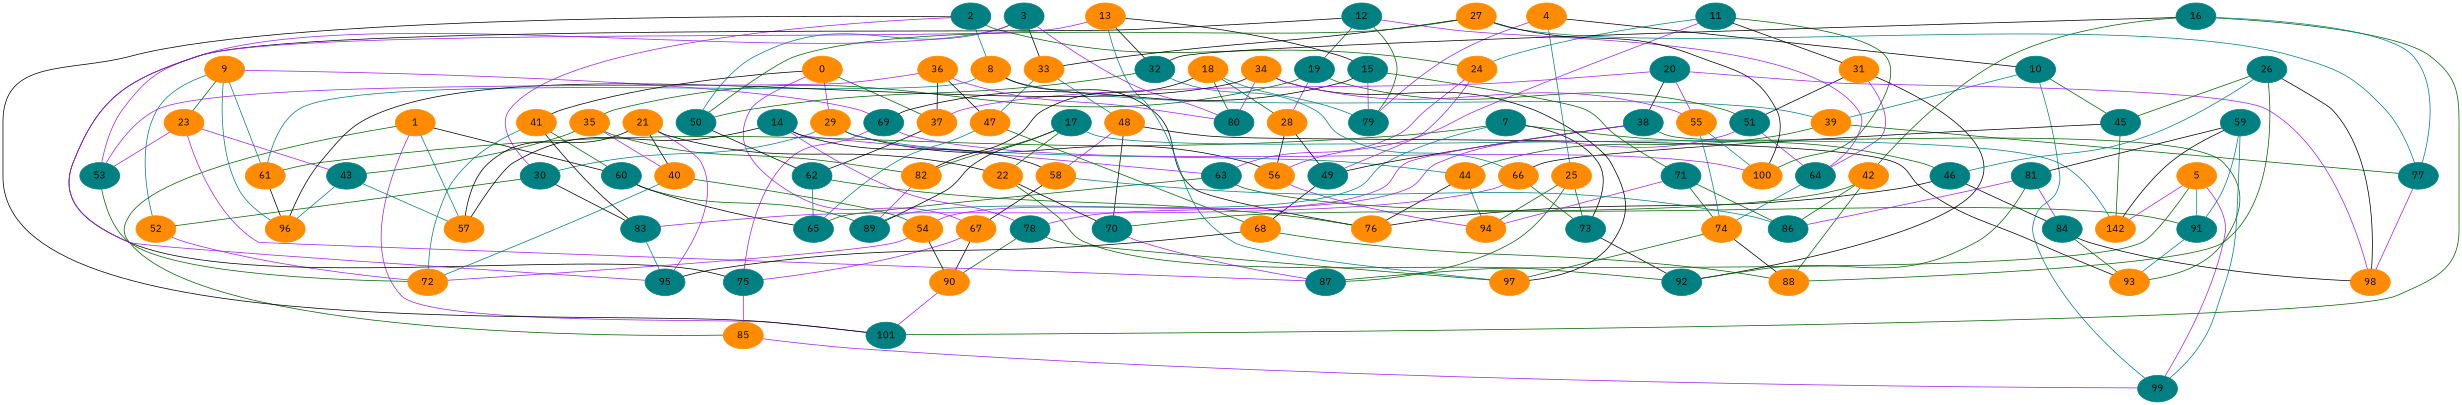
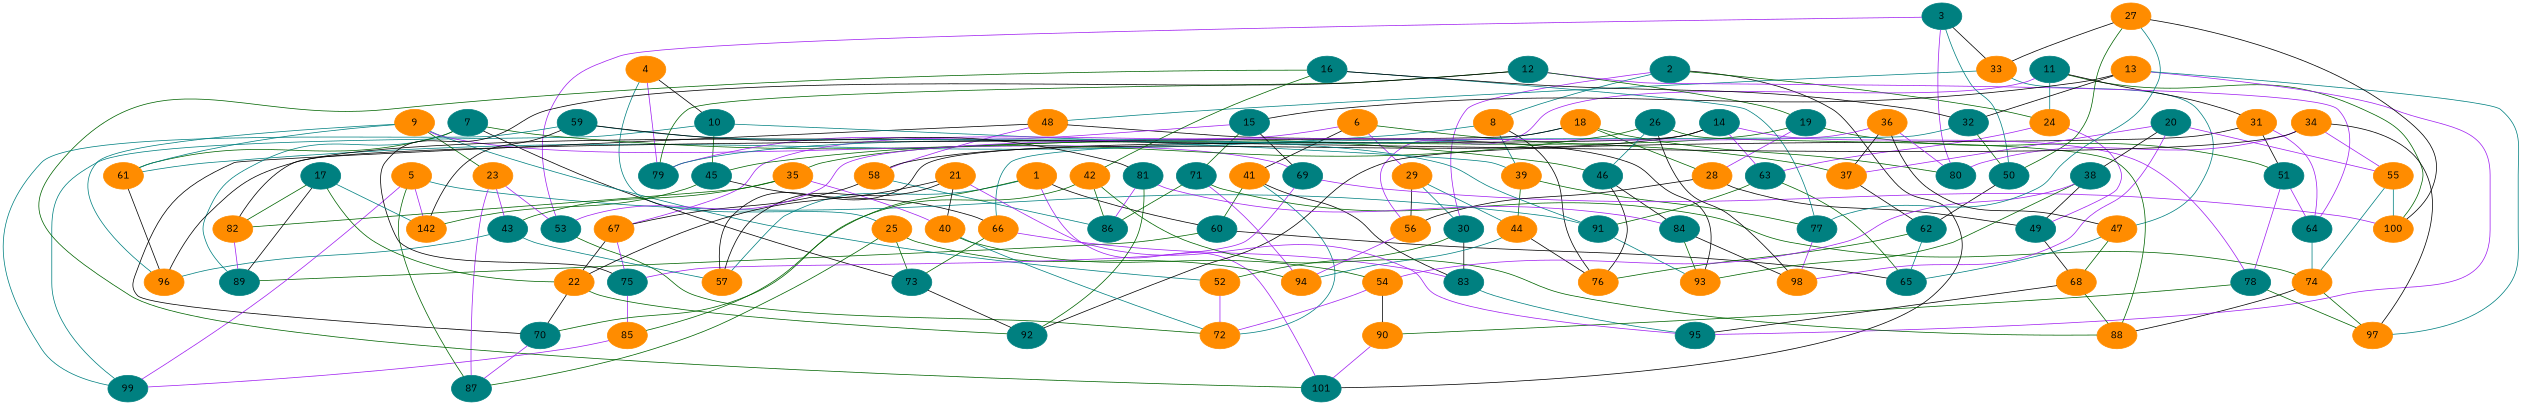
(822, 69) -> (1357, 123)
(963, 256) -> (597, 251)
